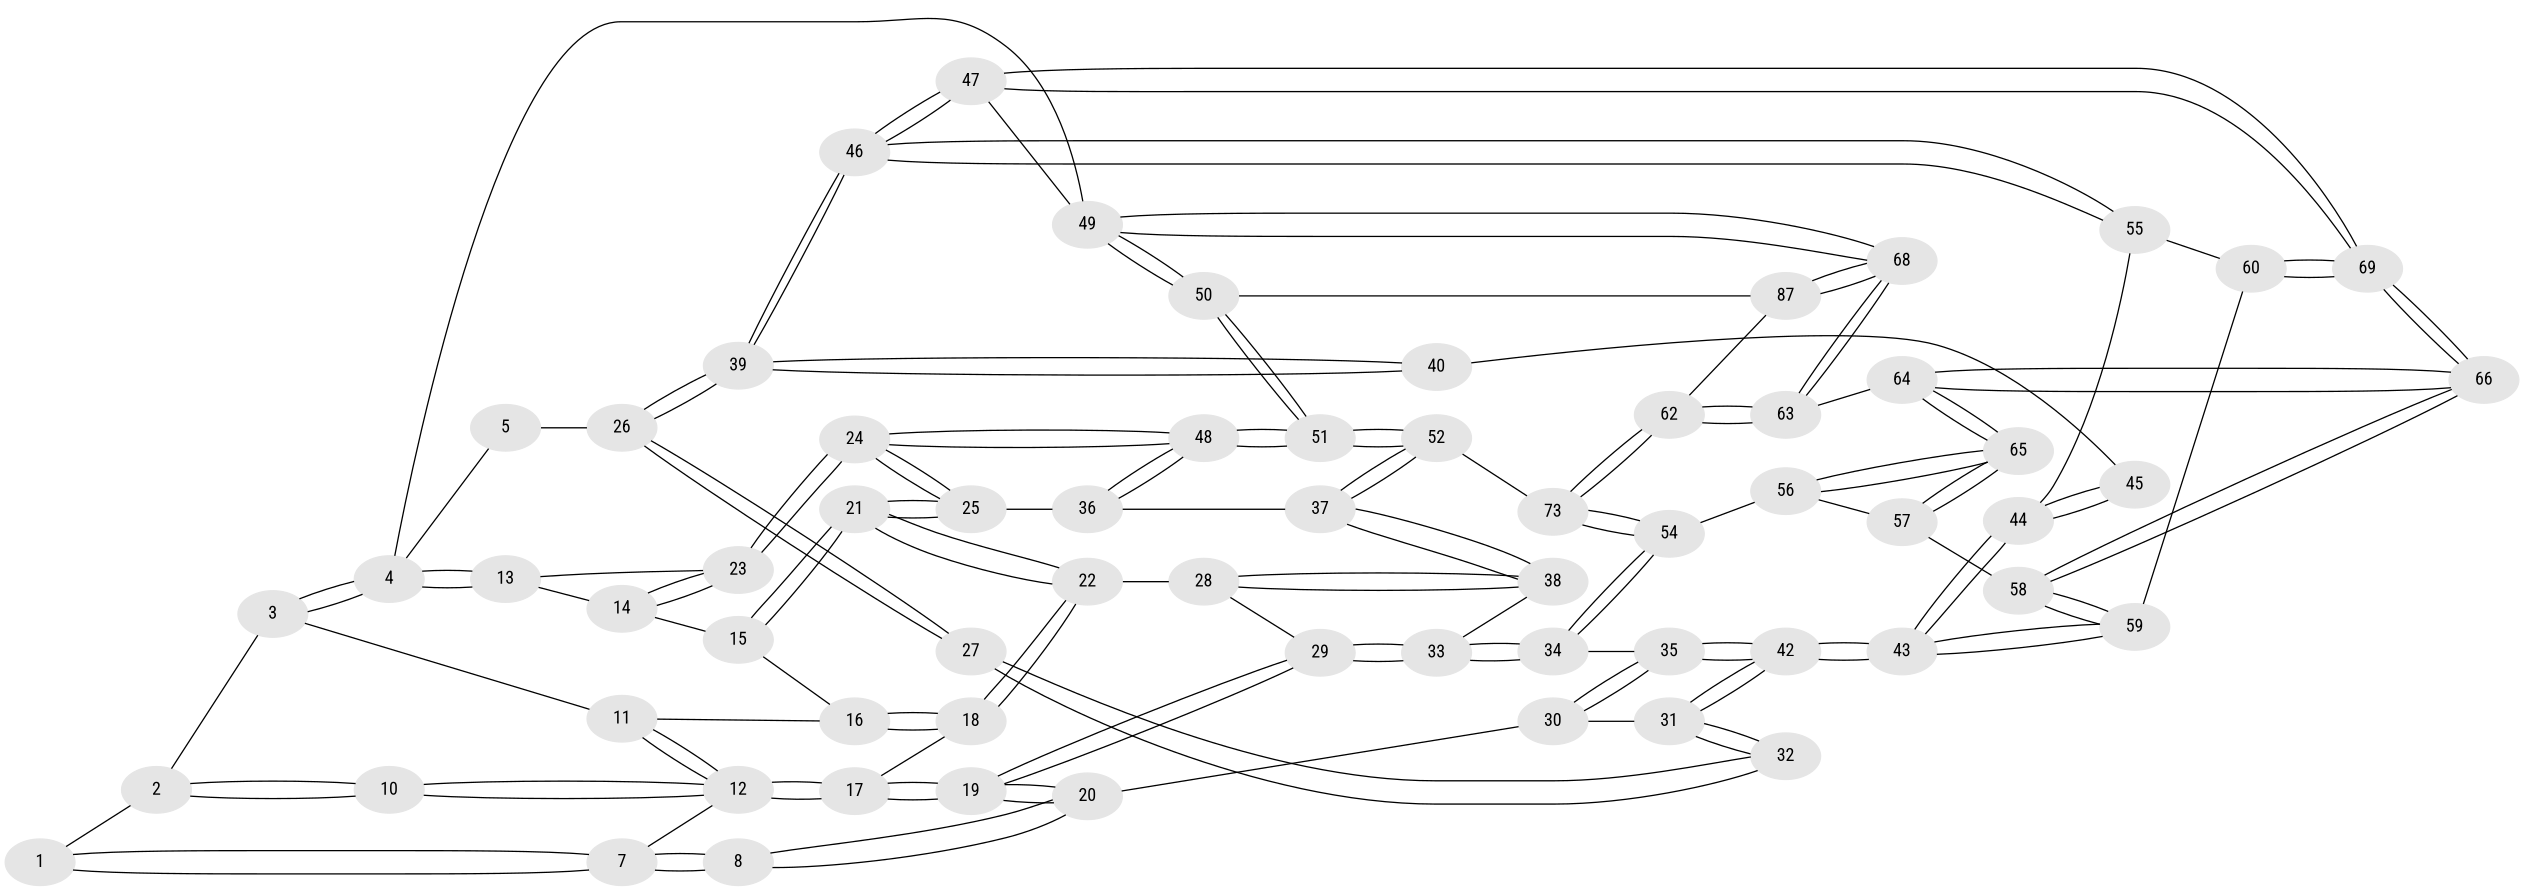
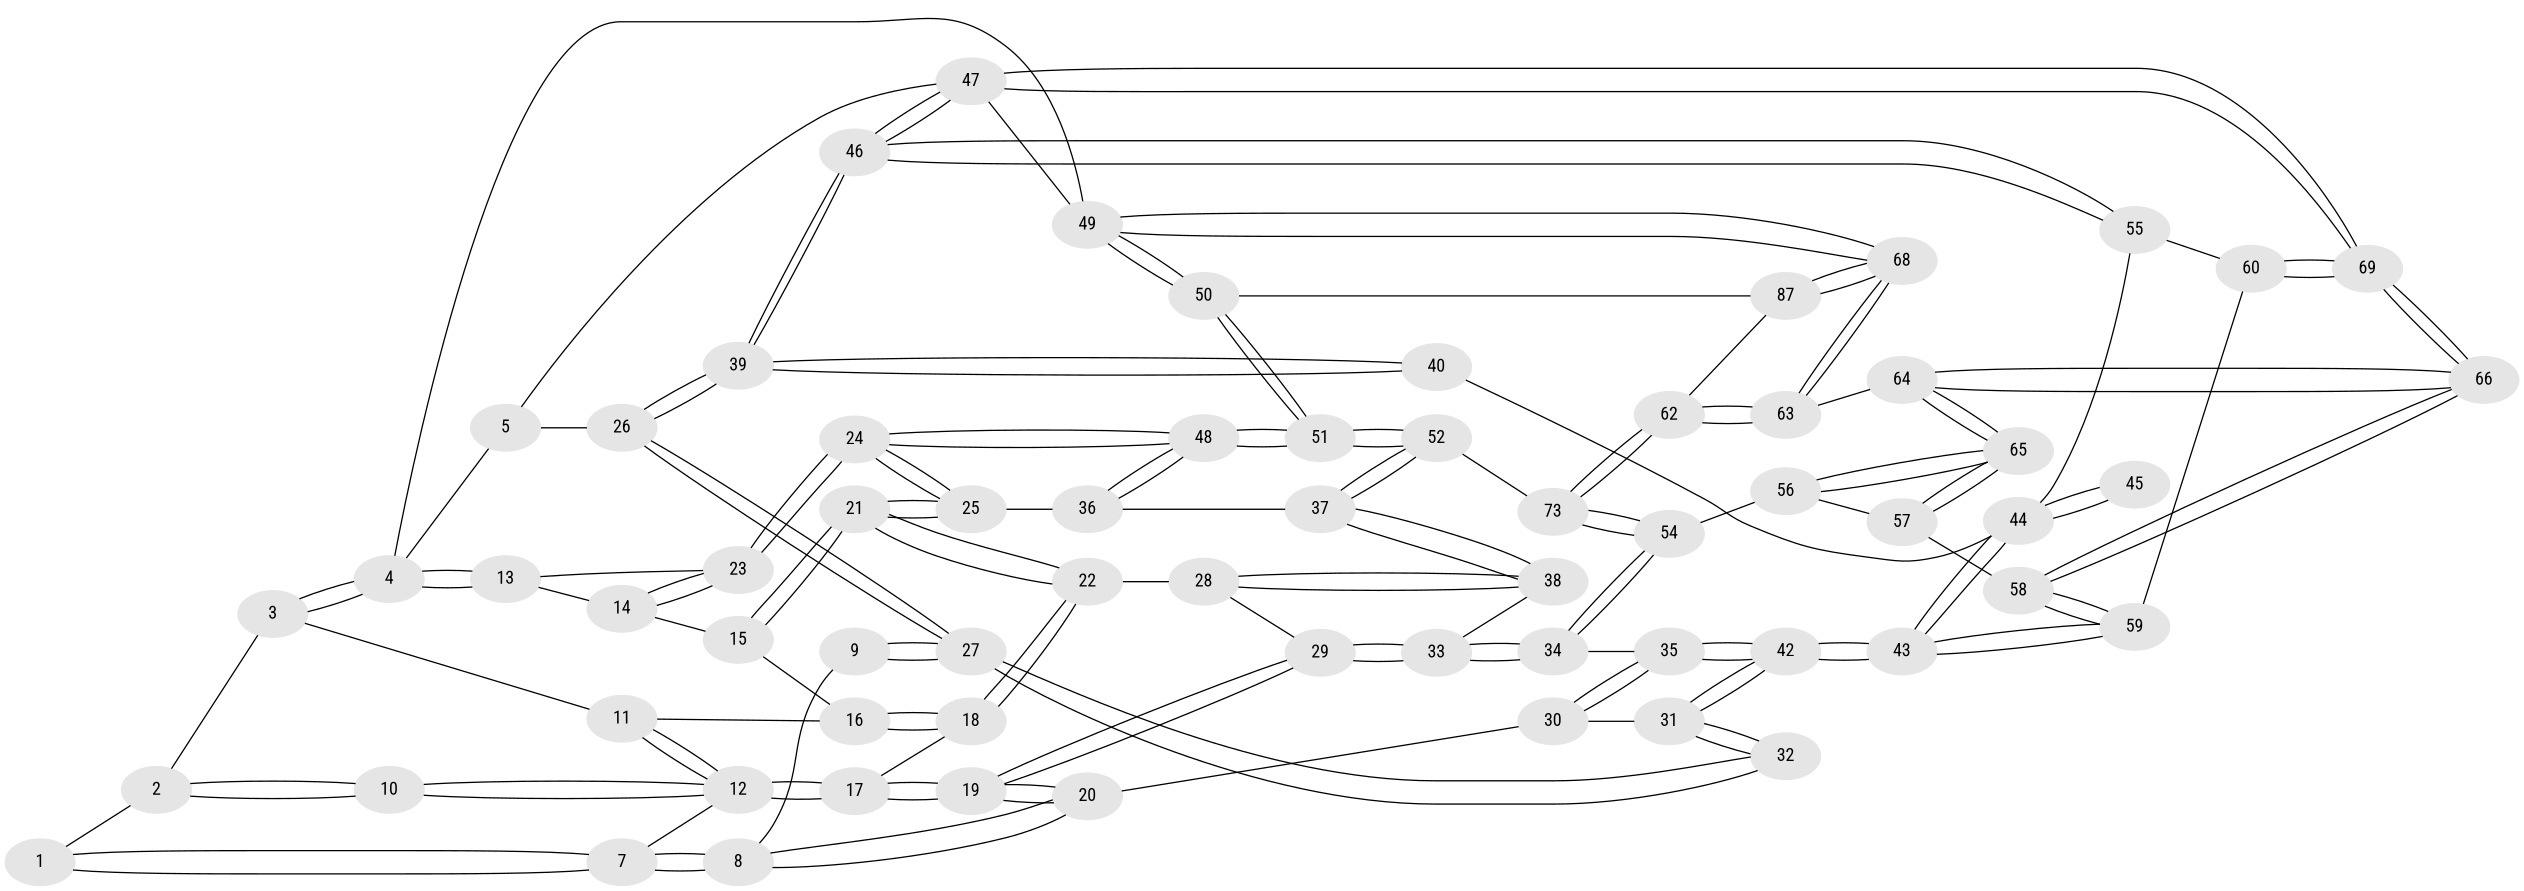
none -> (701, 205)
(1812, 336) -> (1708, 501)
none -> (855, 651)
